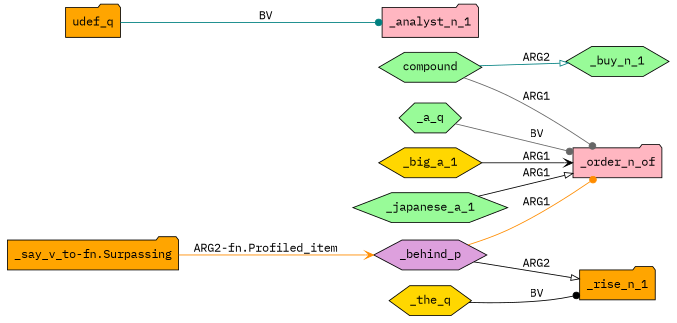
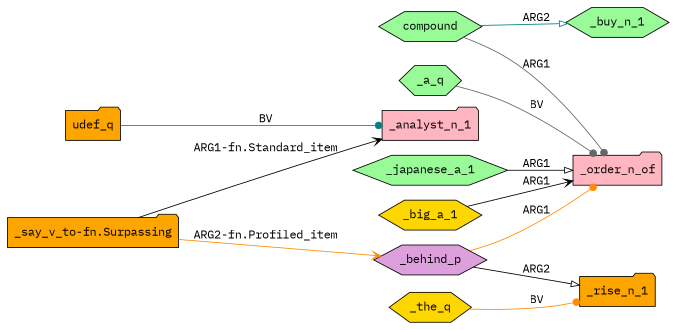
none -> (256, 179)
(521, 302) -> (521, 309)
